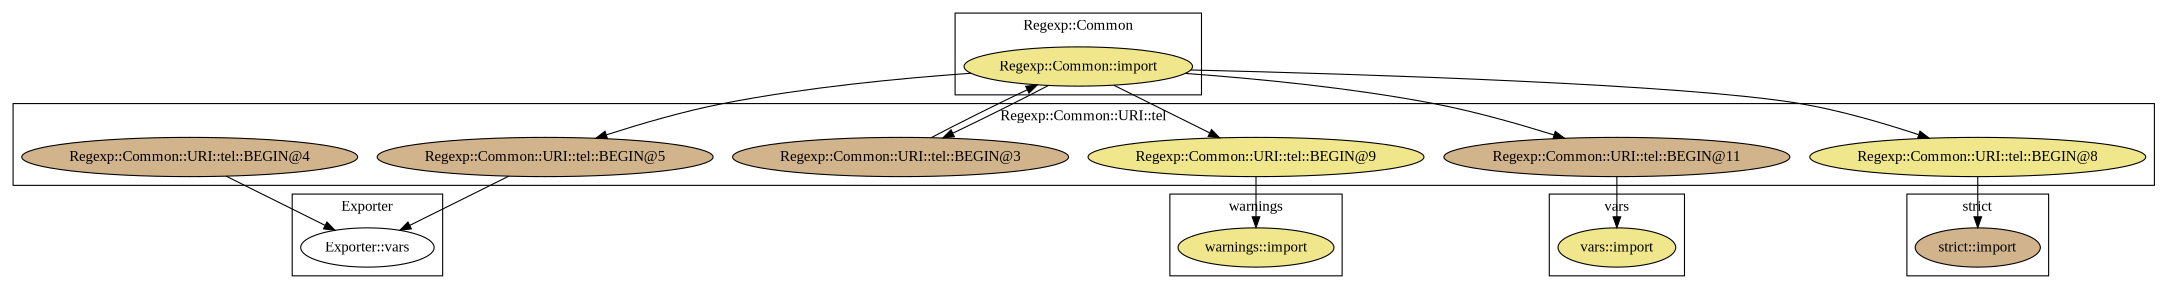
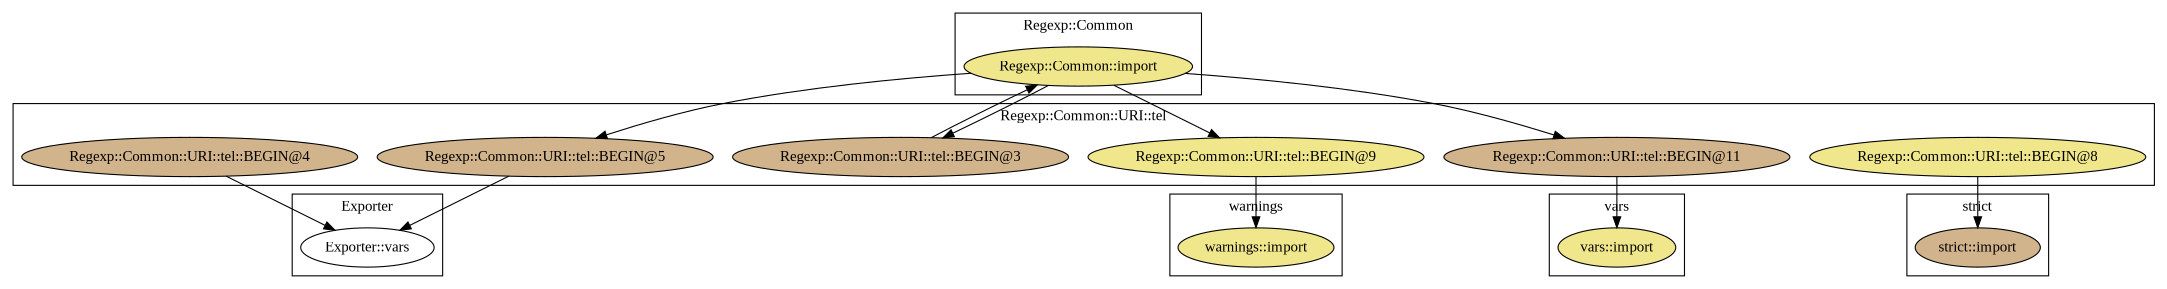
(1557, 83) -> none
